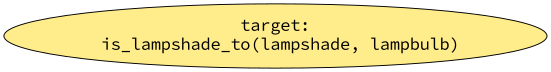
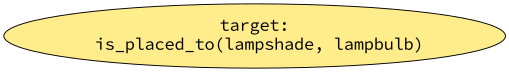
(275, 36) -> (255, 36)
